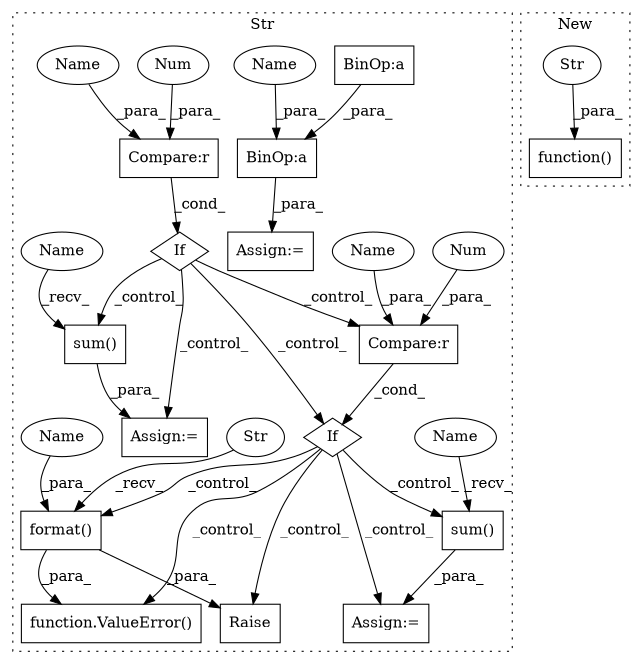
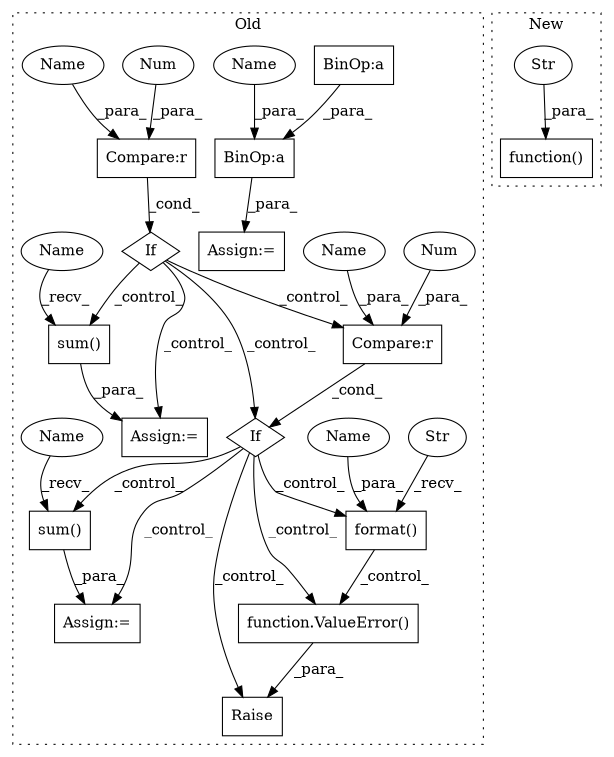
(263, 25) -> (248, 25)
(66, 577) -> (395, 577)
(155, 577) -> (294, 666)
